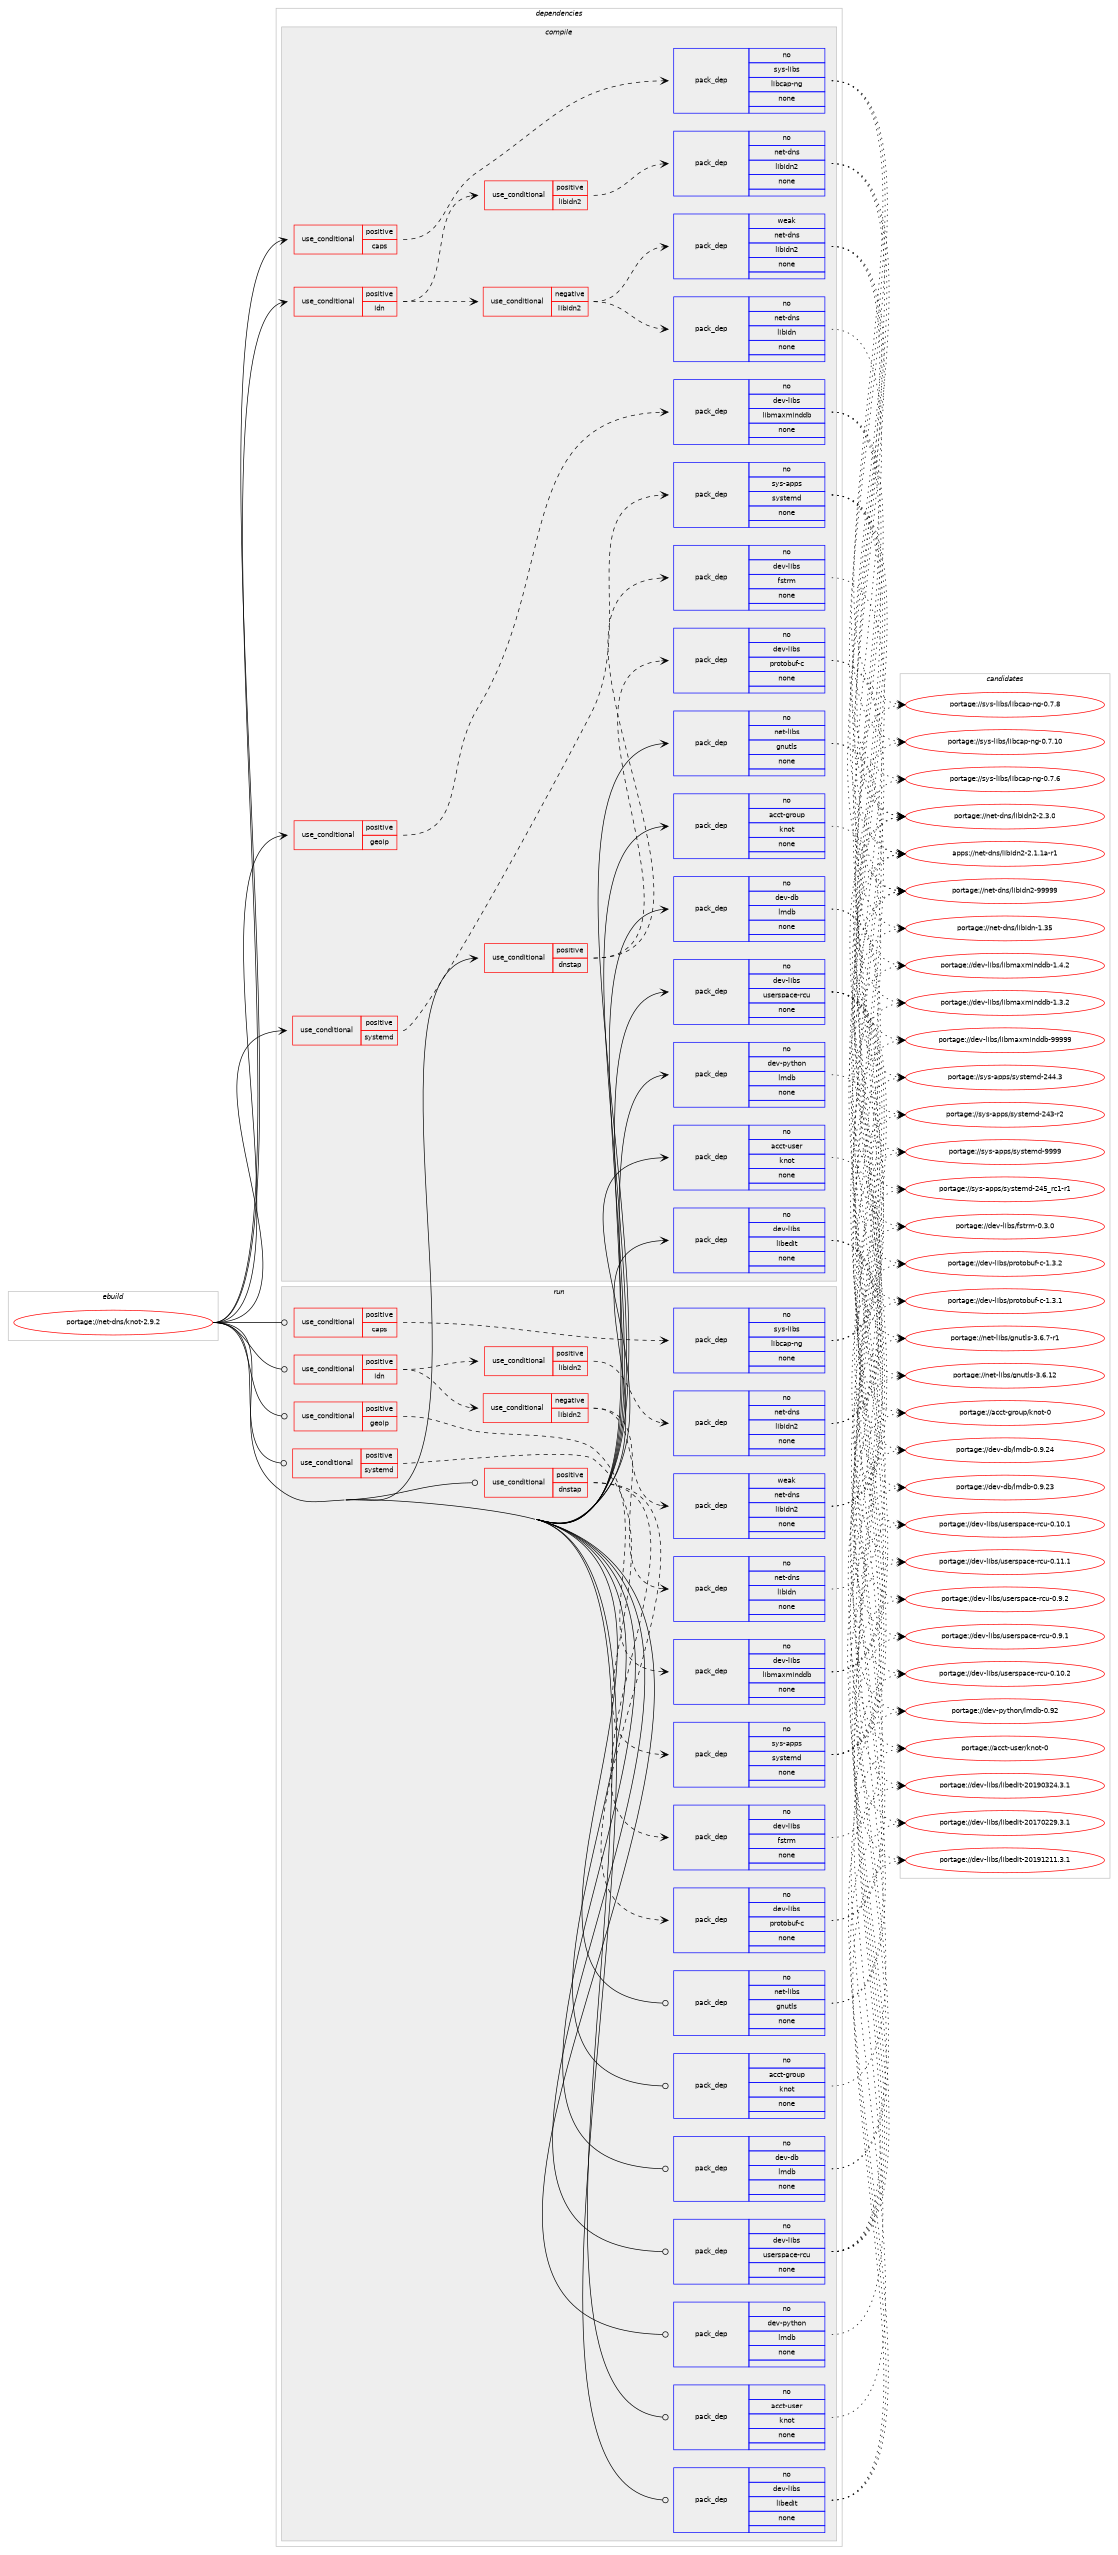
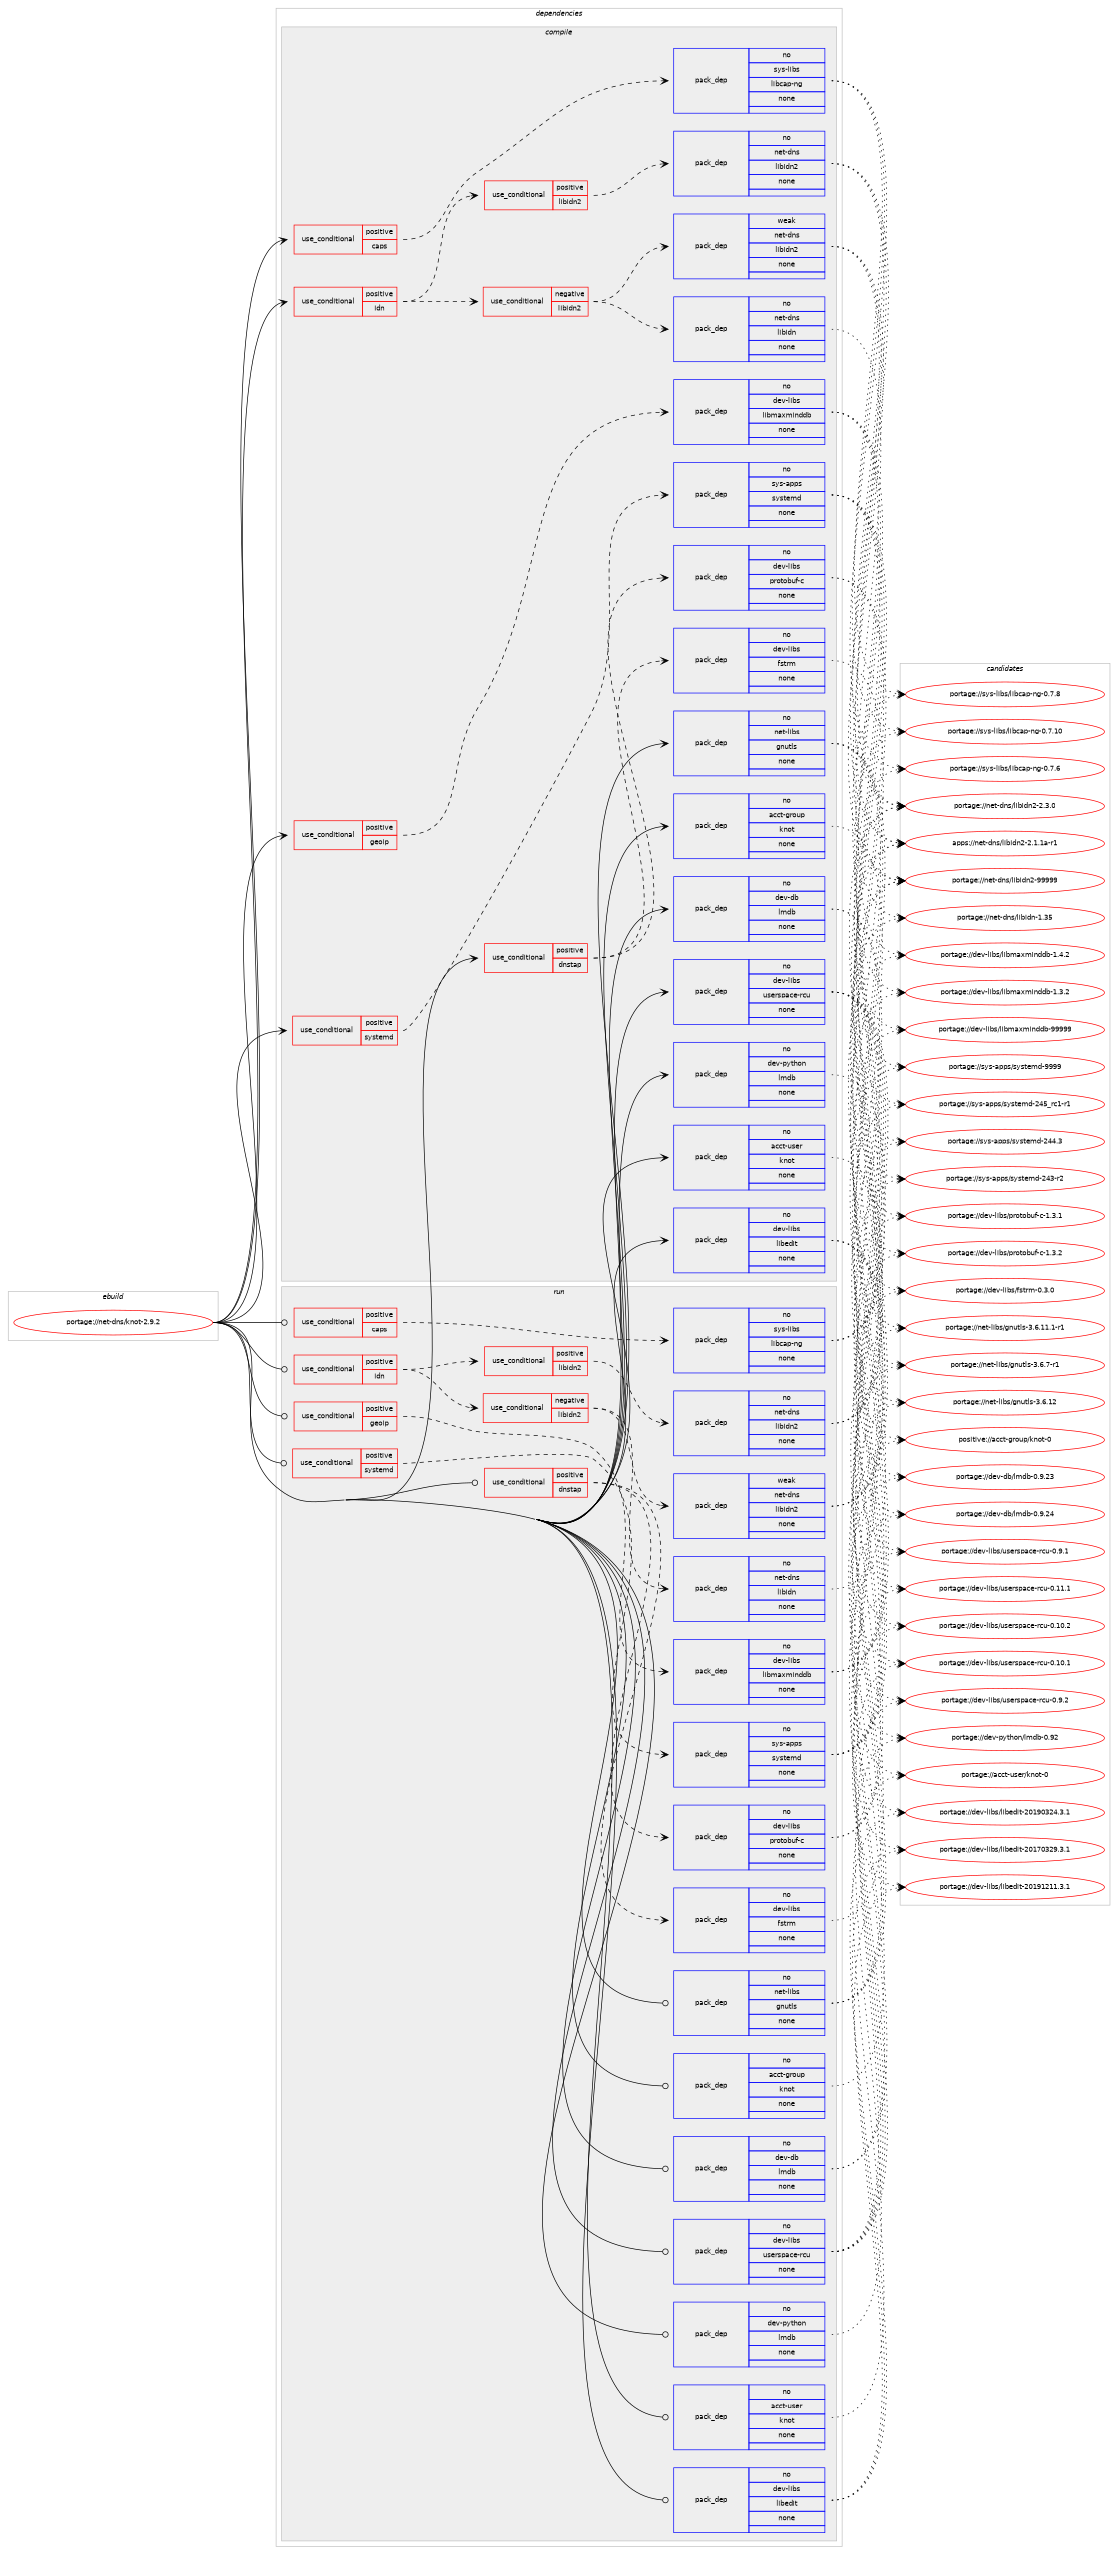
none -> (1005, 1328)
(1005, 1413) -> (1005, 1440)
(1005, 1823) -> (1005, 1850)
